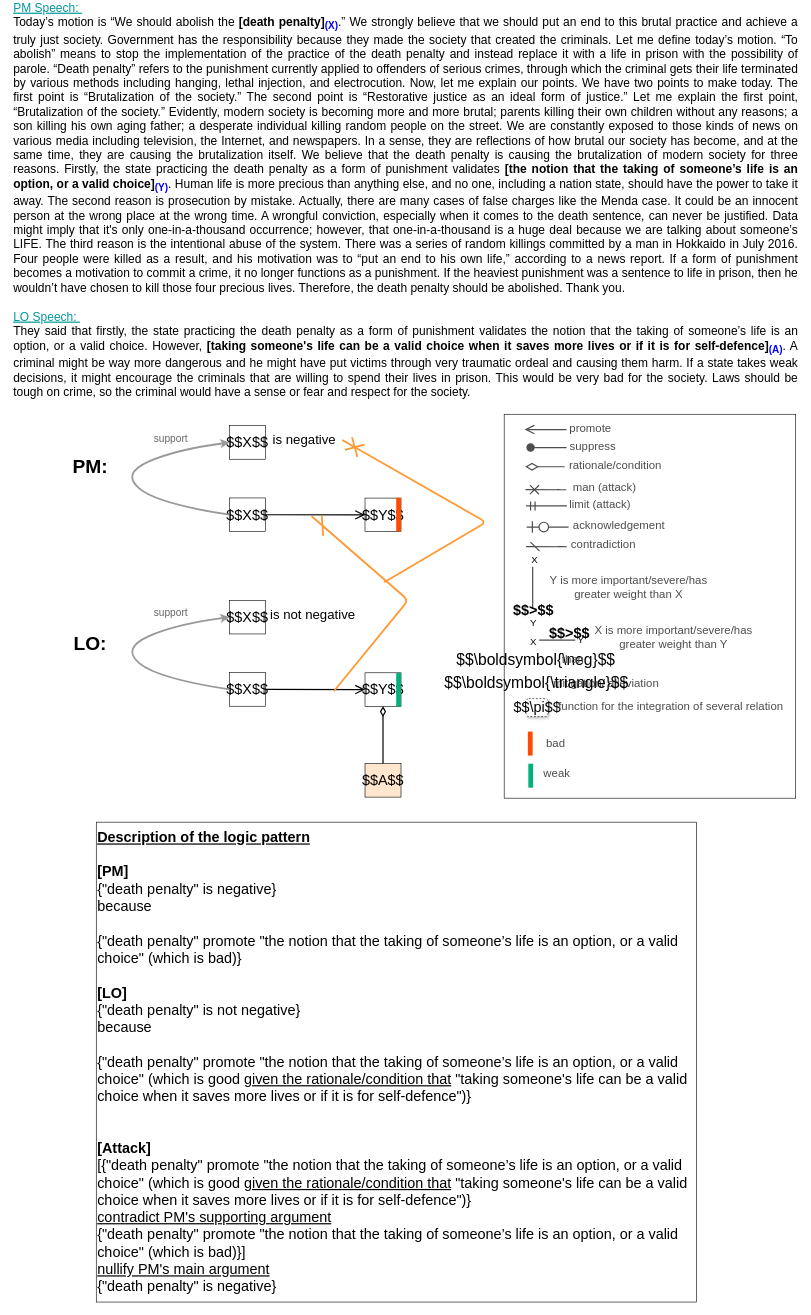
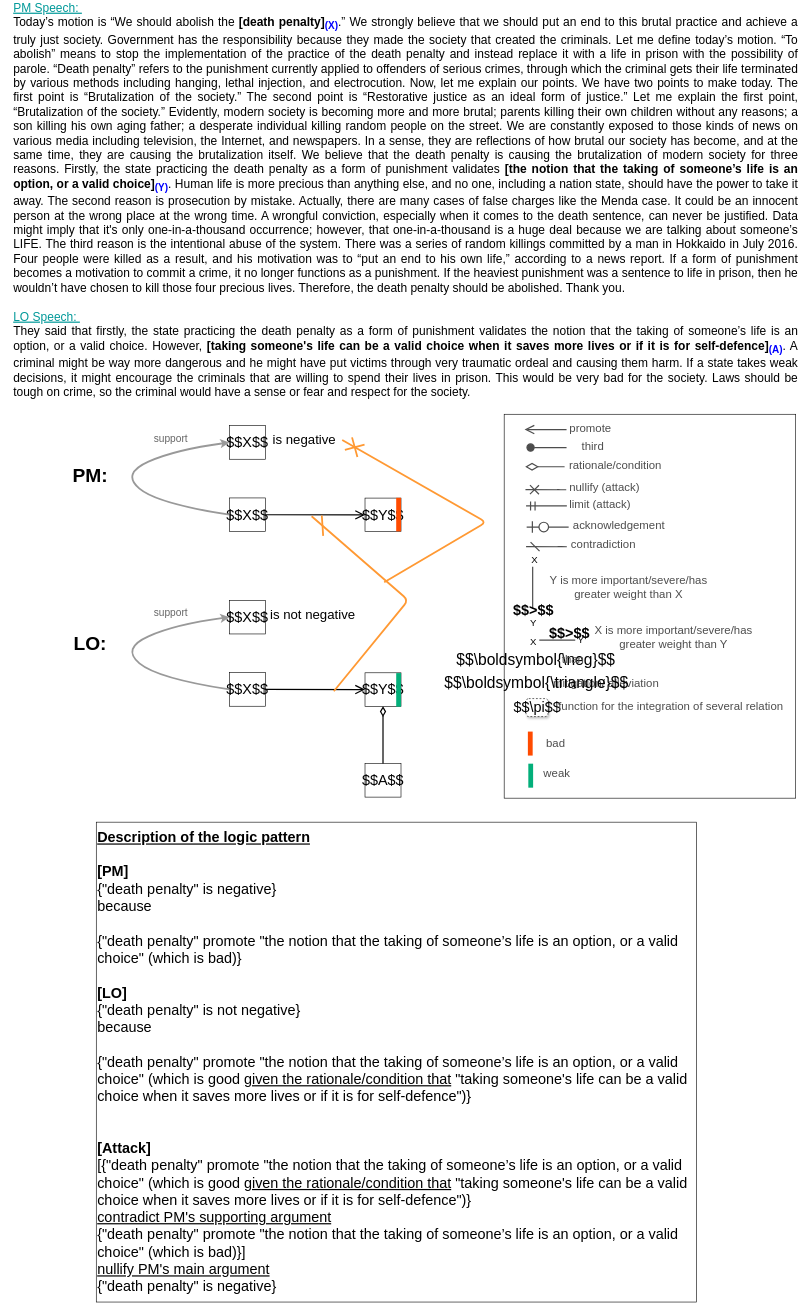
(593, 447) -> (593, 447)
(90, 467) -> (90, 476)
(605, 488) -> (605, 488)
(383, 780) -> (383, 780)
